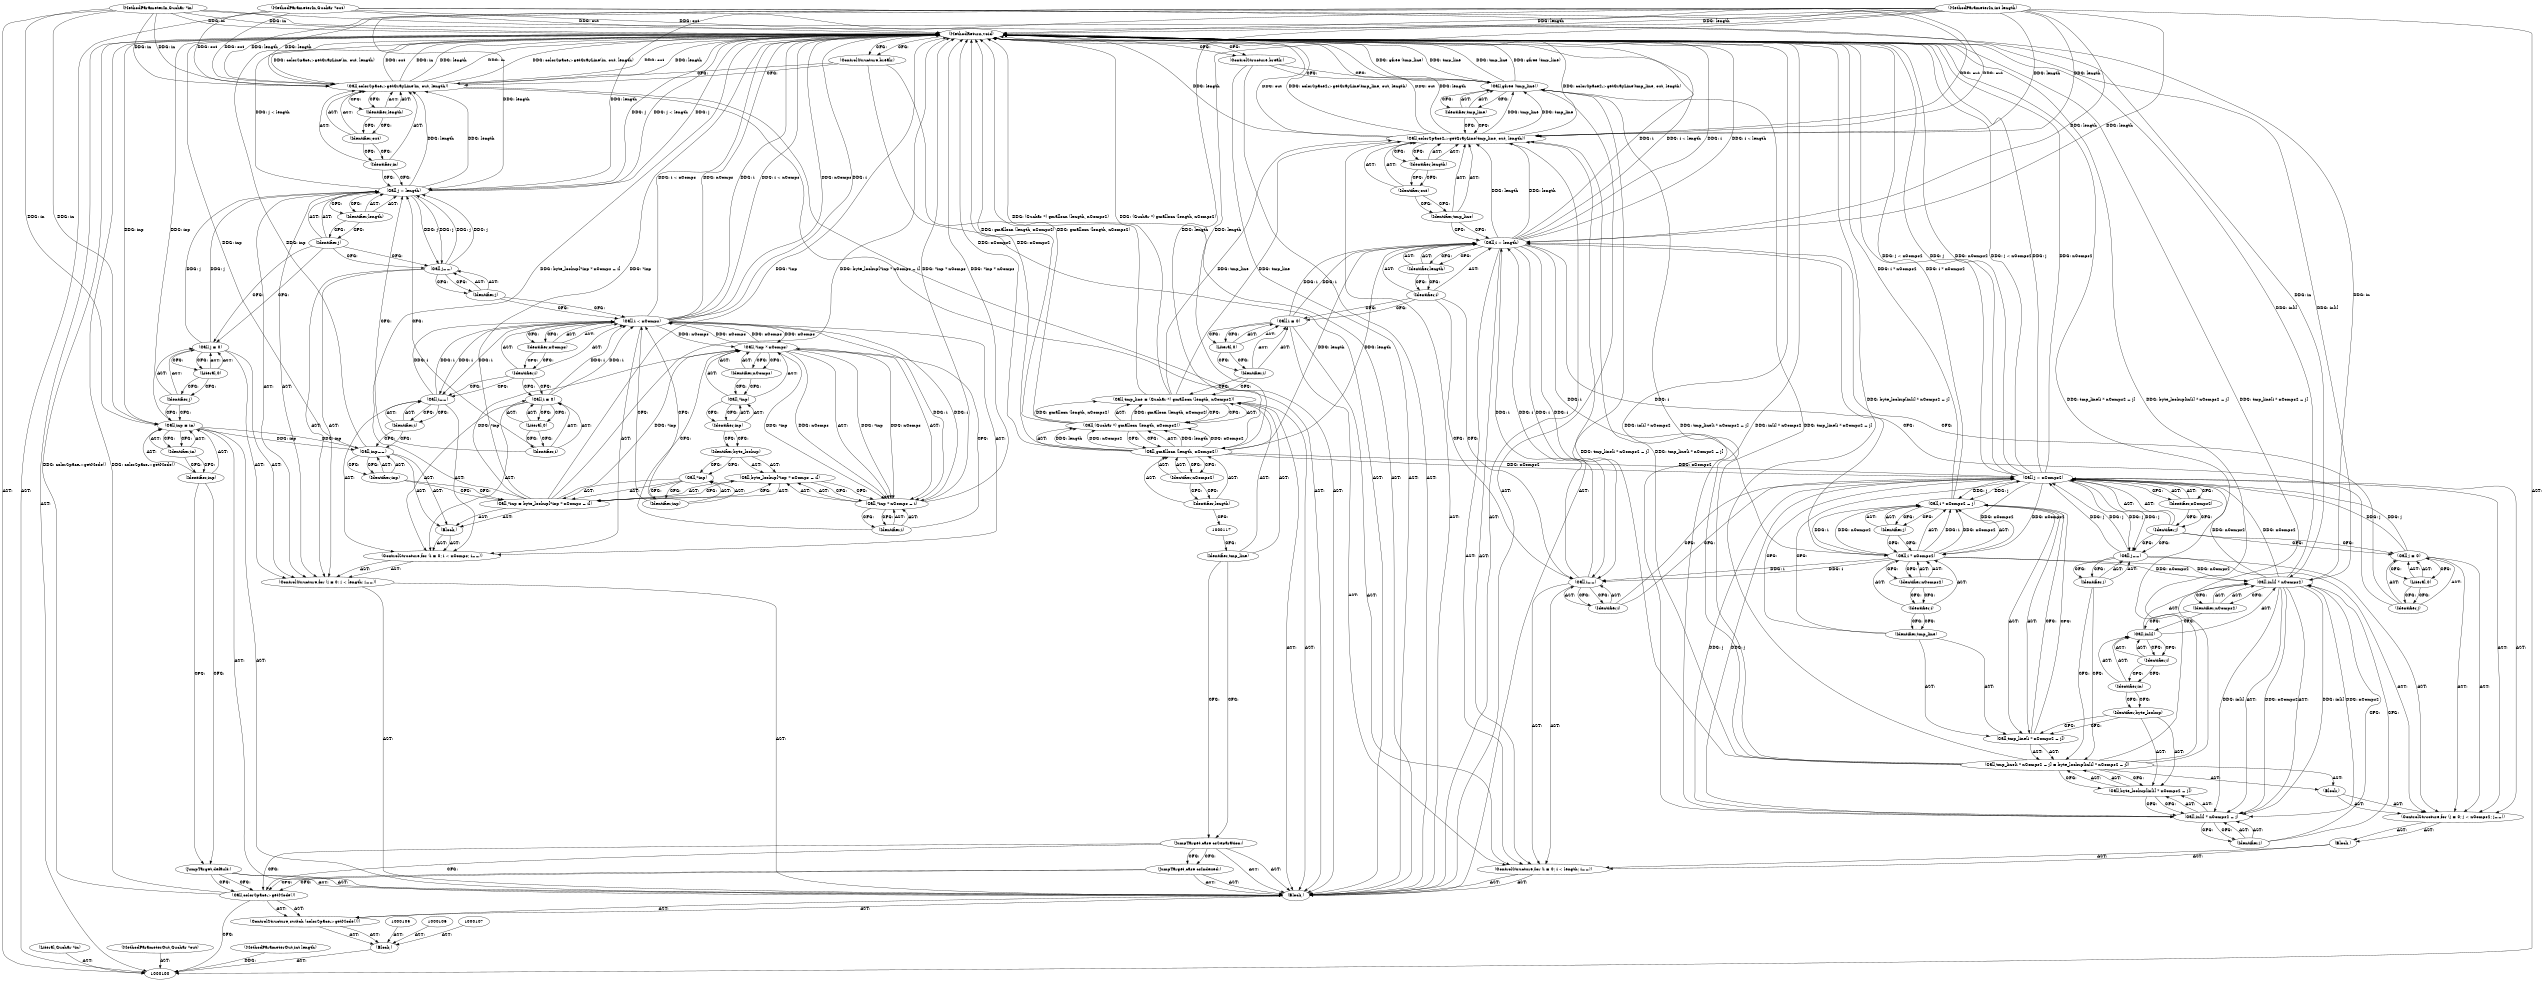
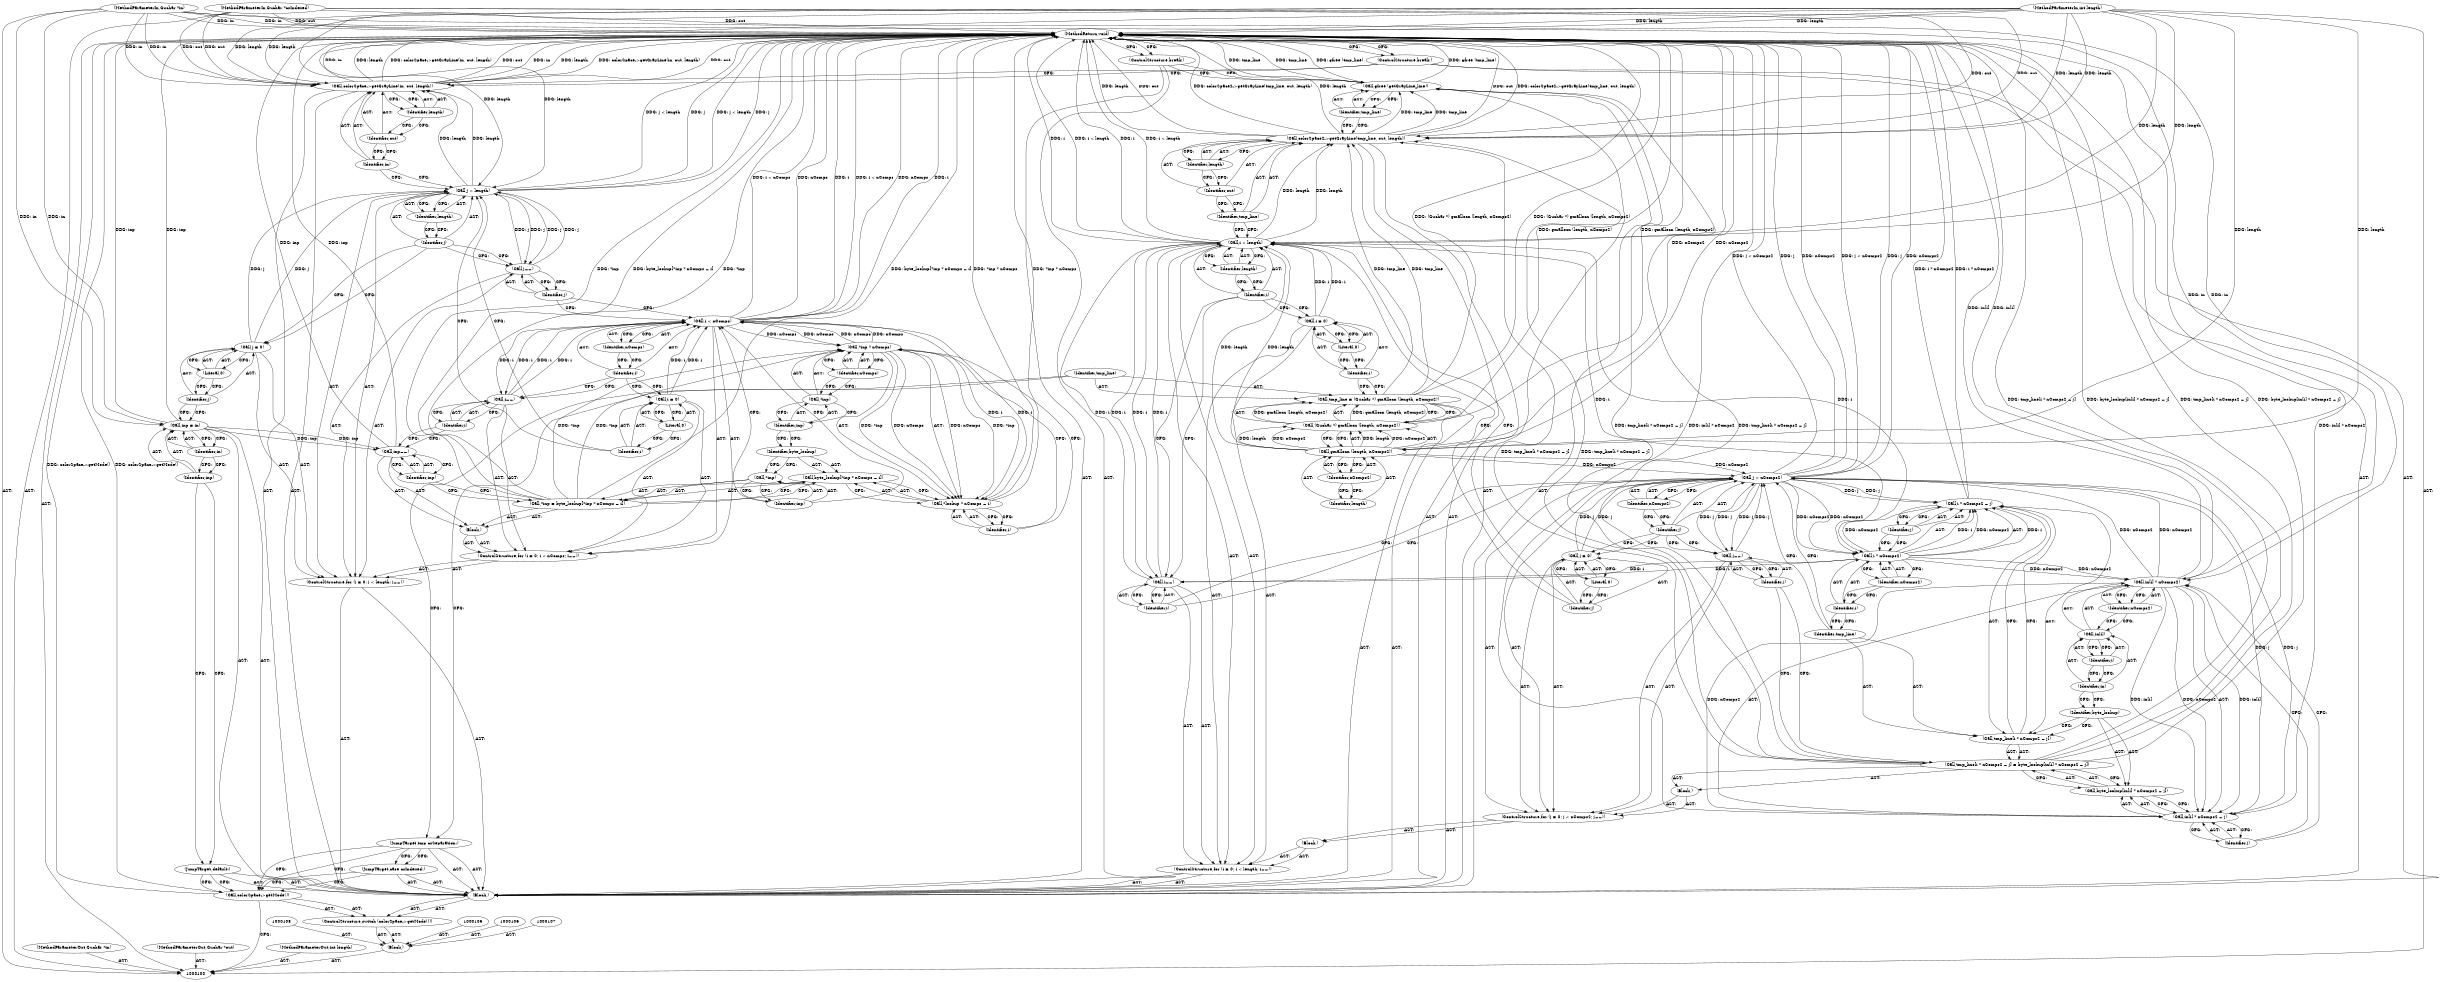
(308, 8) -> (265, 8)
(1514, 86) -> (1396, 86)
(892, 504) -> (962, 504)
(1222, 530) -> none
(1209, 843) -> (424, 843)
none -> (282, 922)
(60, 948) -> (74, 948)
(251, 961) -> (286, 961)
